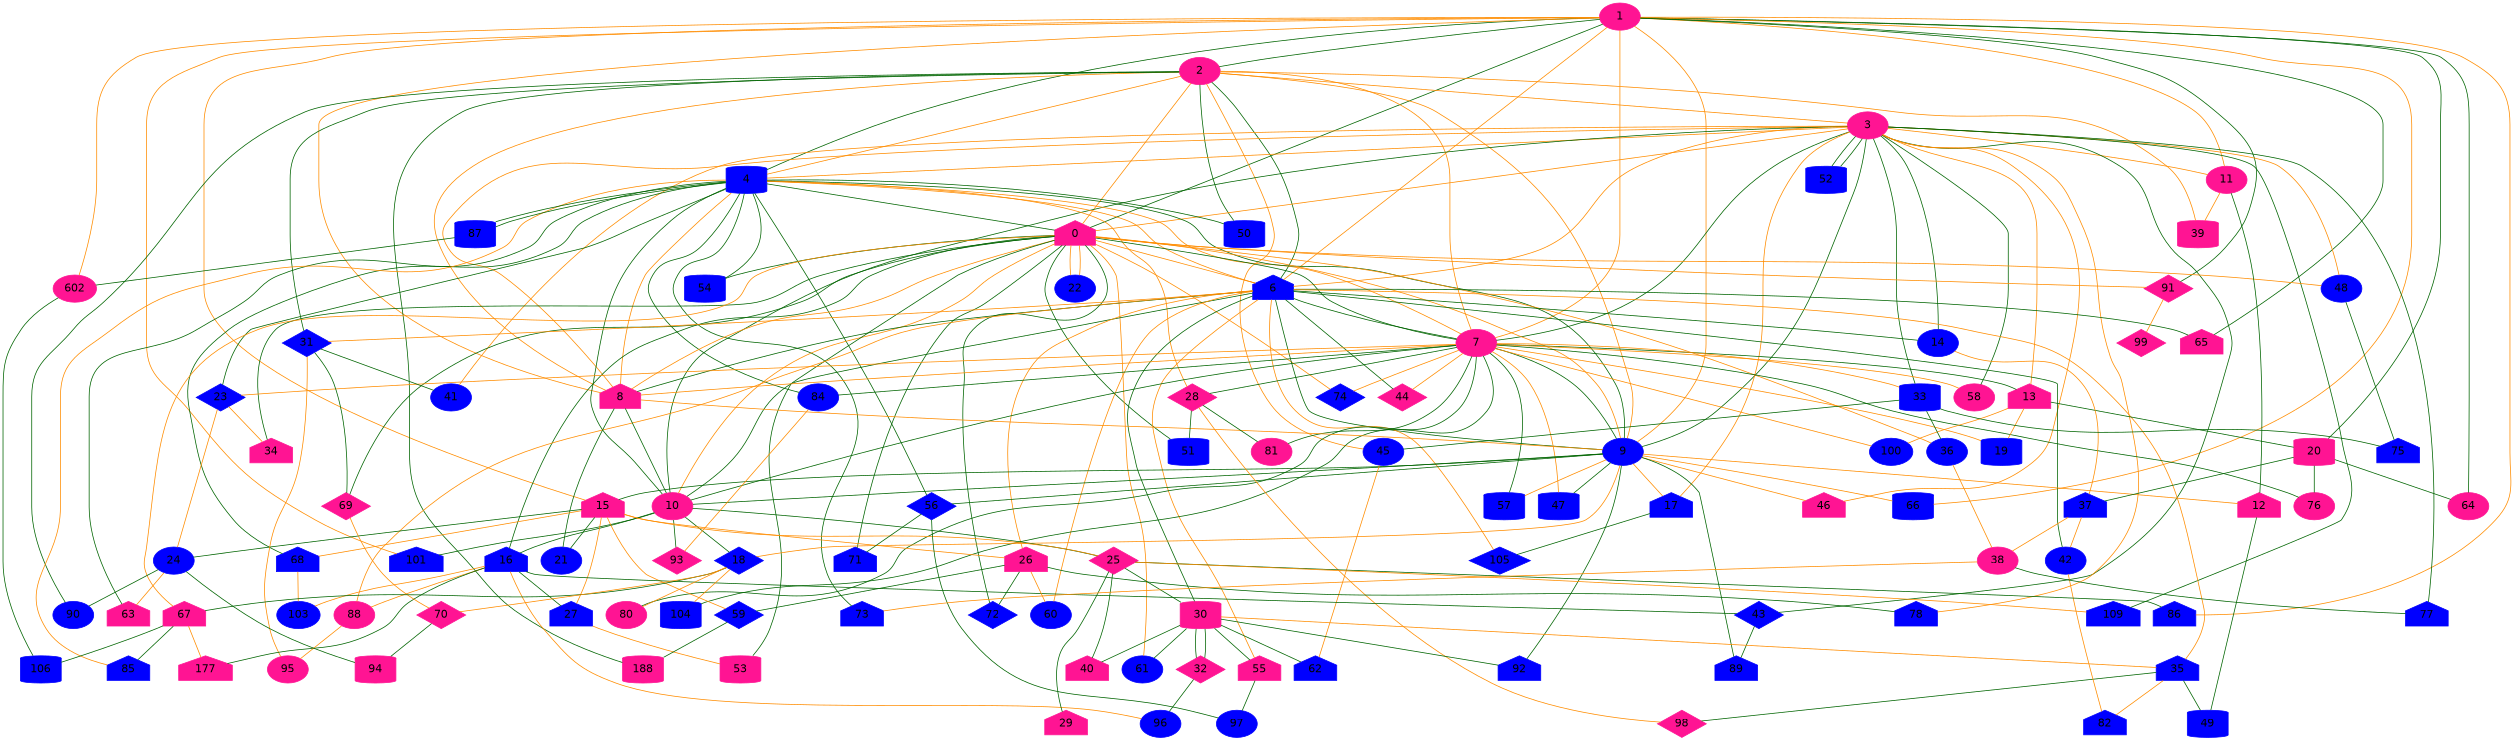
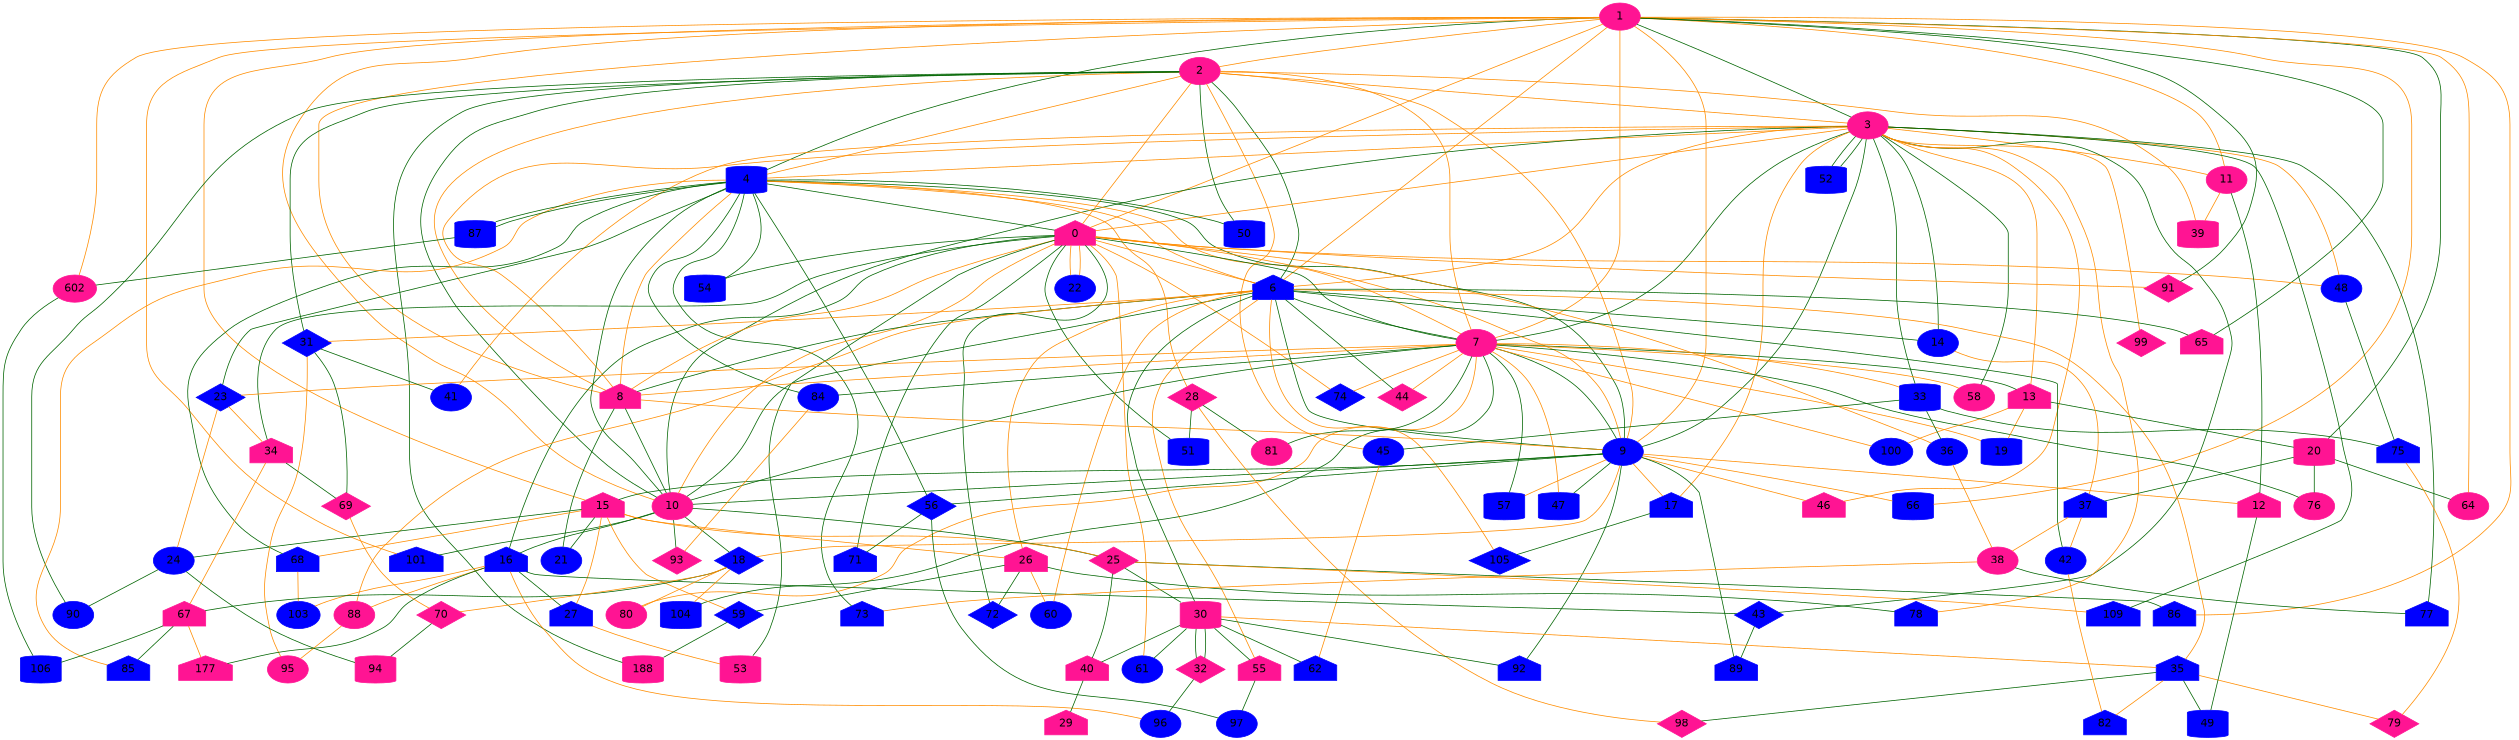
none -> (655, 40)
(1409, 40) -> (1409, 40)
(2448, 63) -> (2448, 63)
none -> (1745, 70)
none -> (585, 101)
(1346, 126) -> (1346, 126)
(2155, 316) -> (2097, 161)
(528, 320) -> (228, 533)
(497, 346) -> (311, 481)
(1333, 370) -> none
(1101, 501) -> (1101, 501)
(128, 615) -> none
(1070, 639) -> (1076, 699)
none -> (2394, 724)
